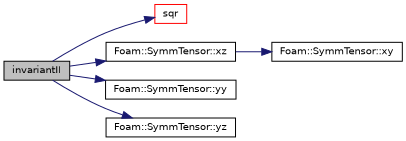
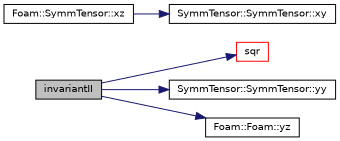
(337, 52) -> (252, 14)
(83, 64) -> none
(171, 90) -> (252, 90)
(171, 127) -> (252, 127)
